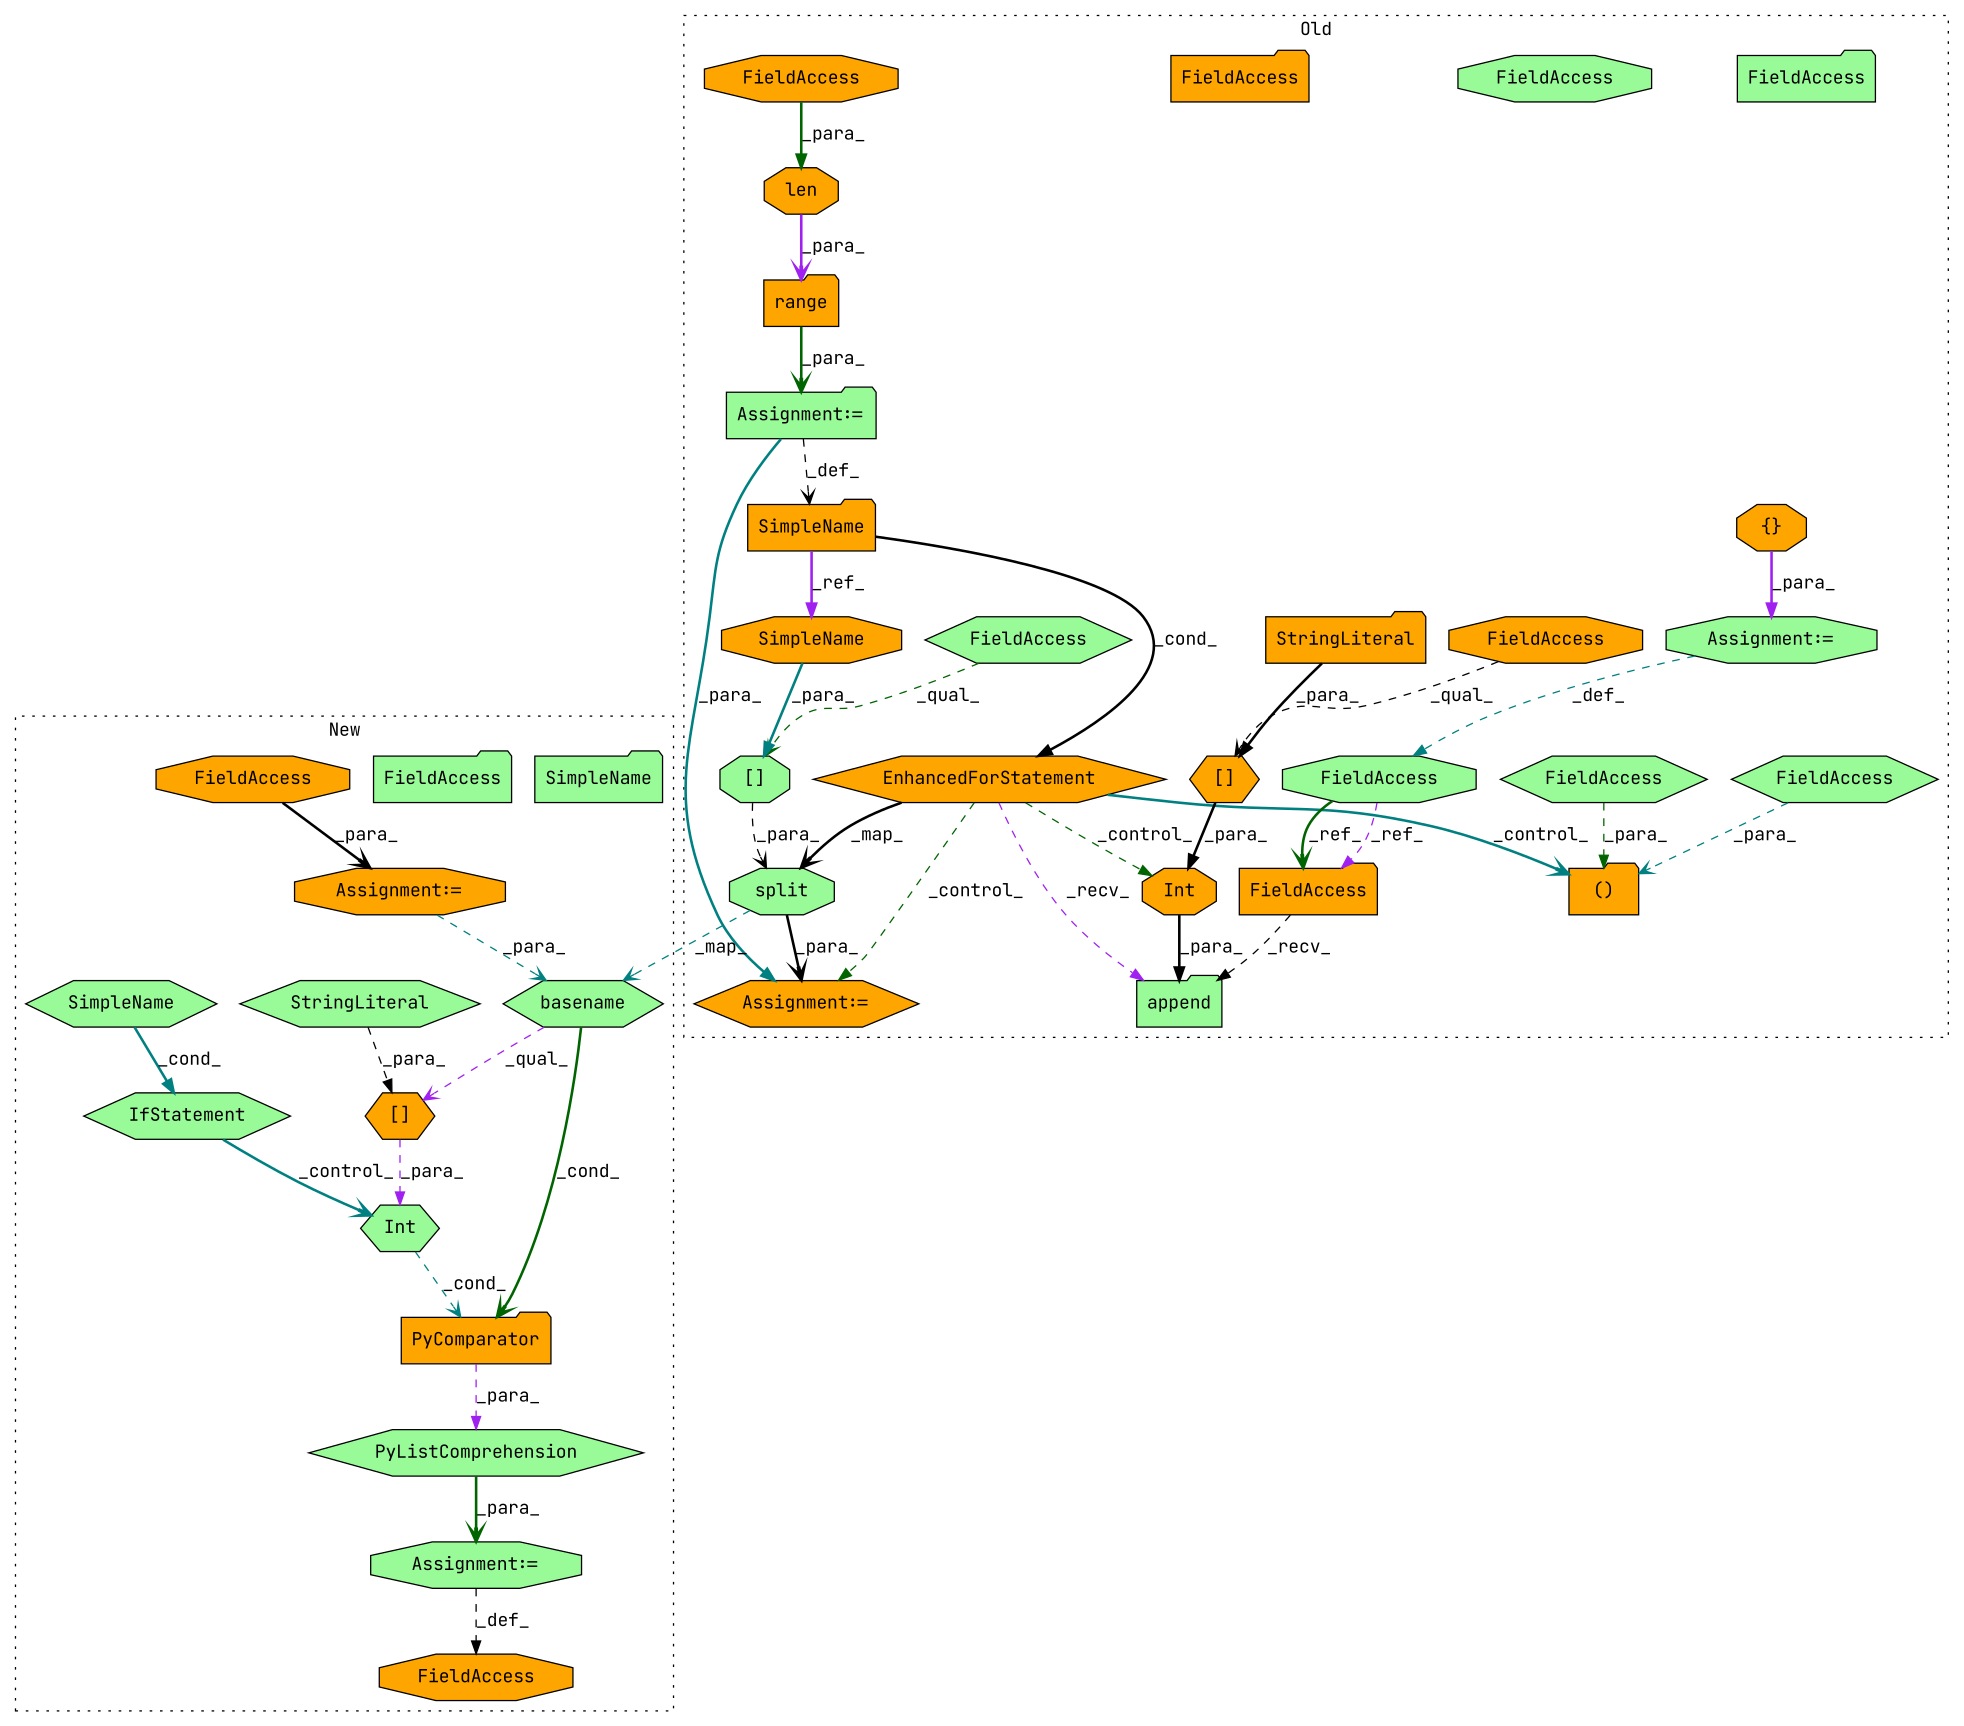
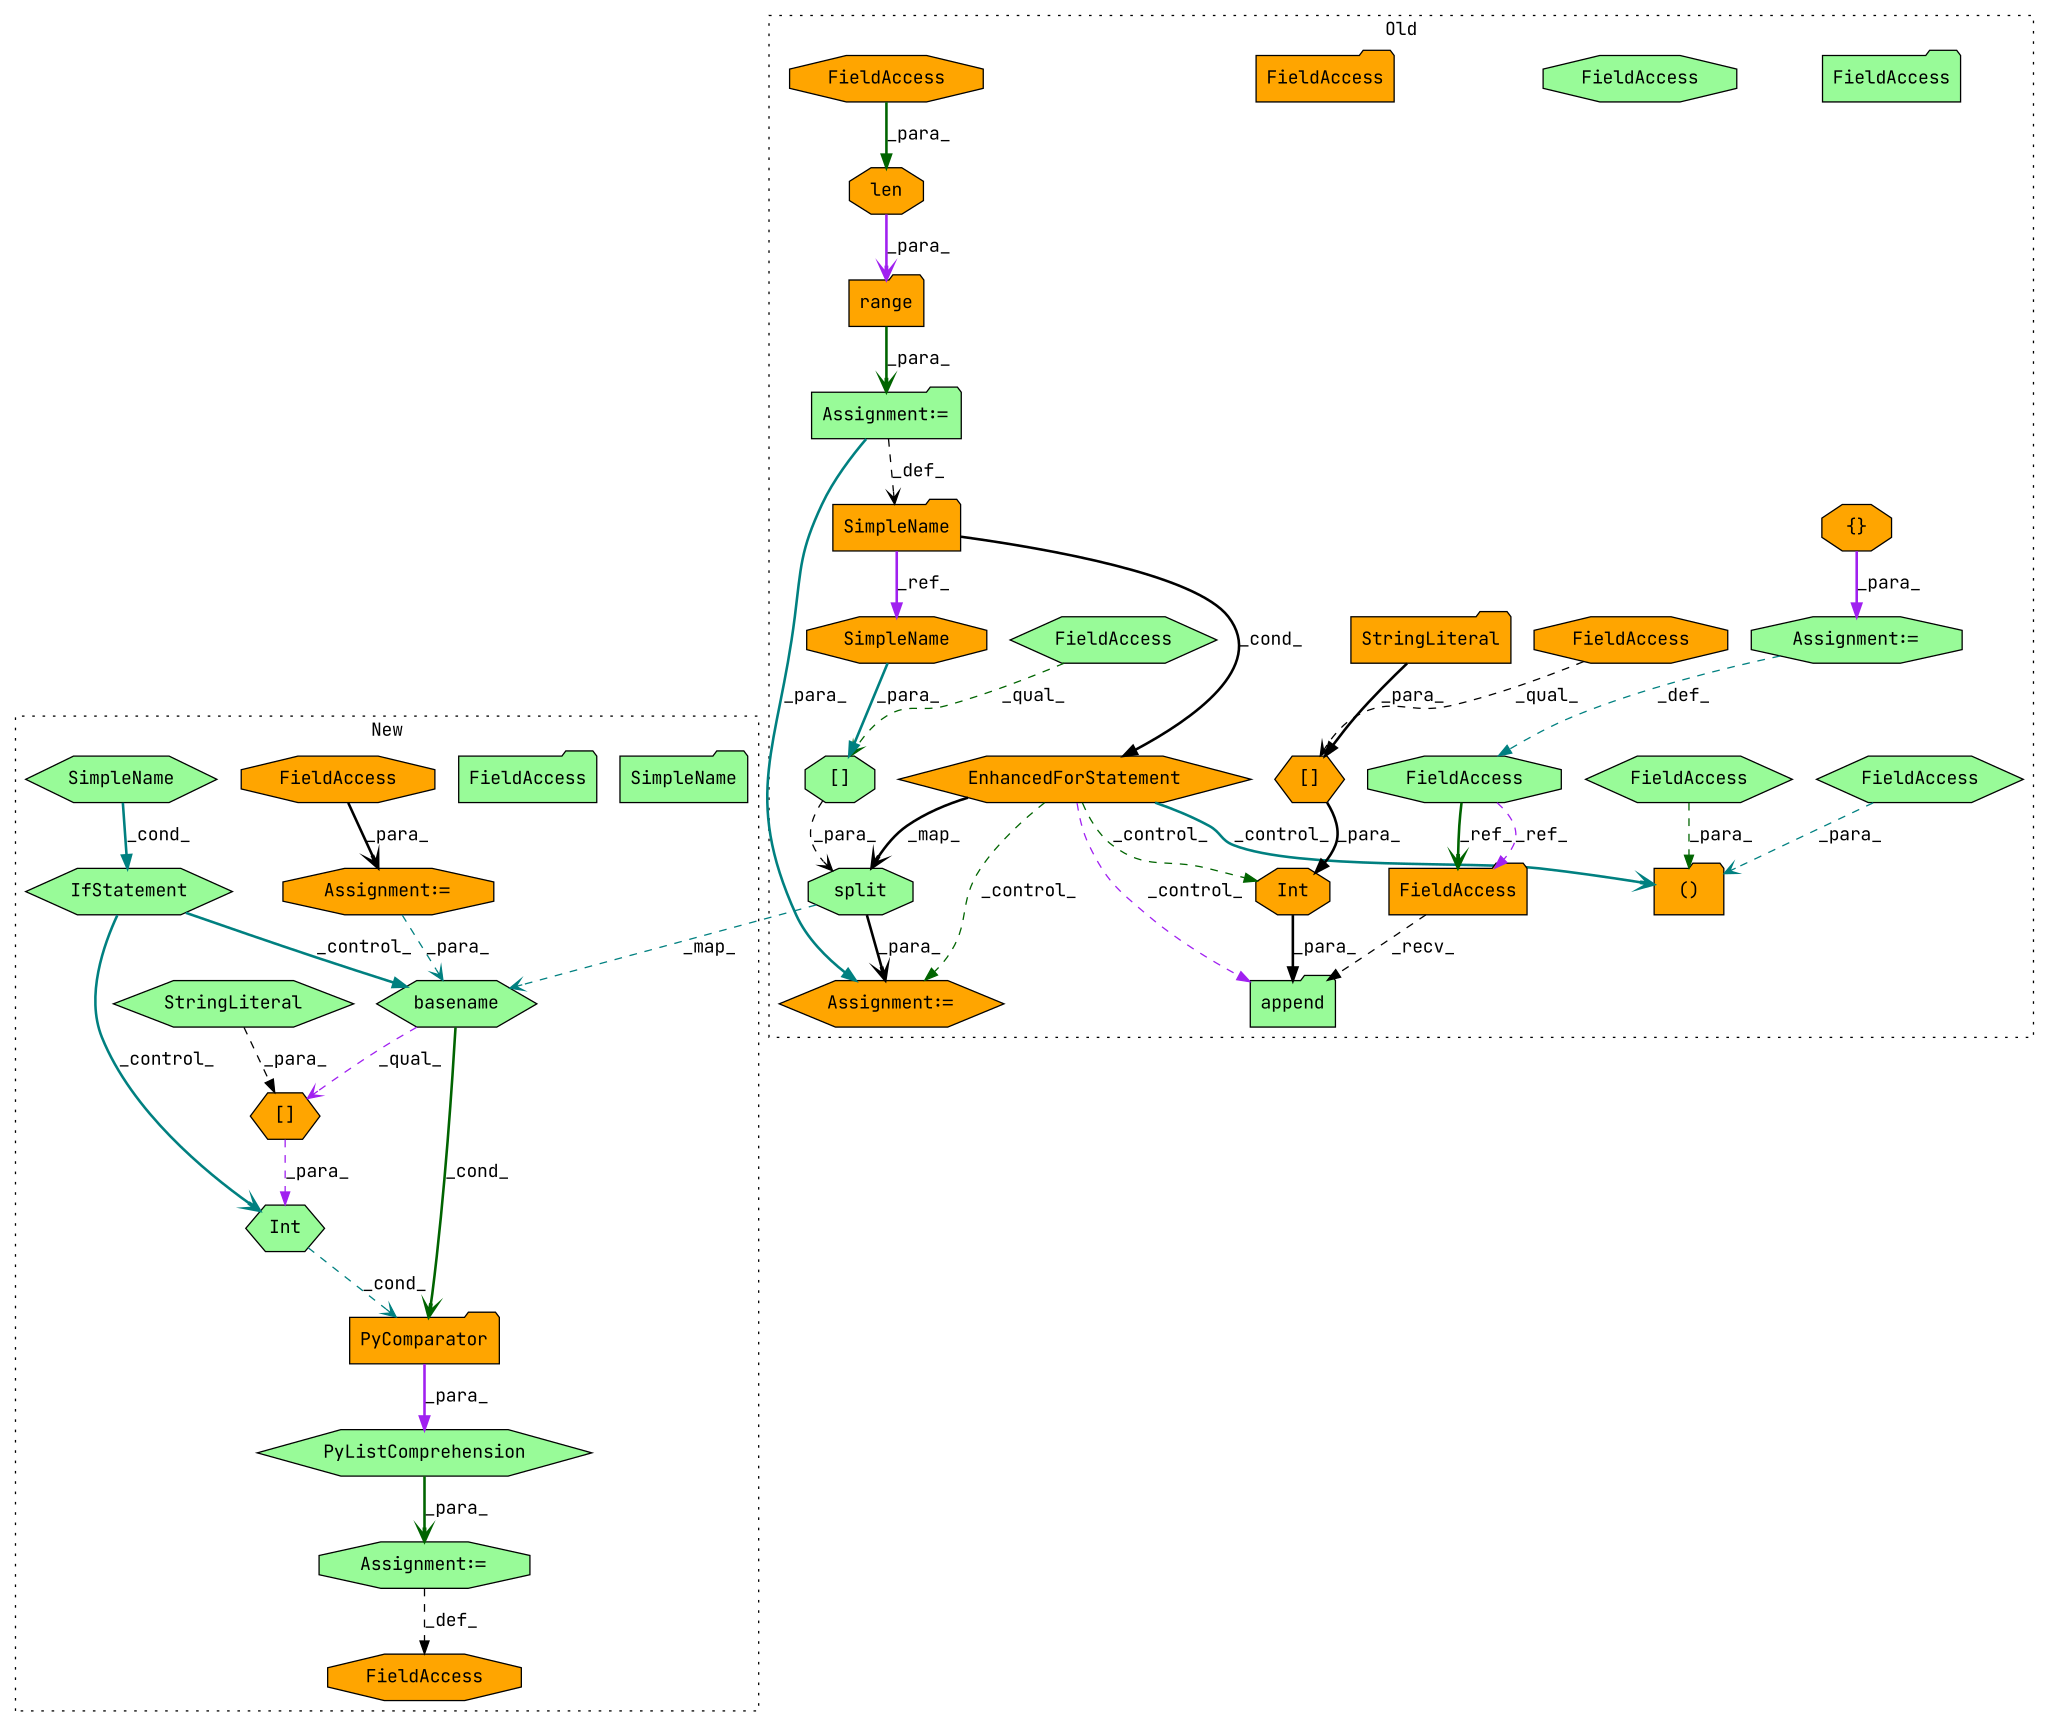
(1098, 892) -> (1195, 892)
none -> (290, 948)
(476, 1390) -> (425, 1390)
